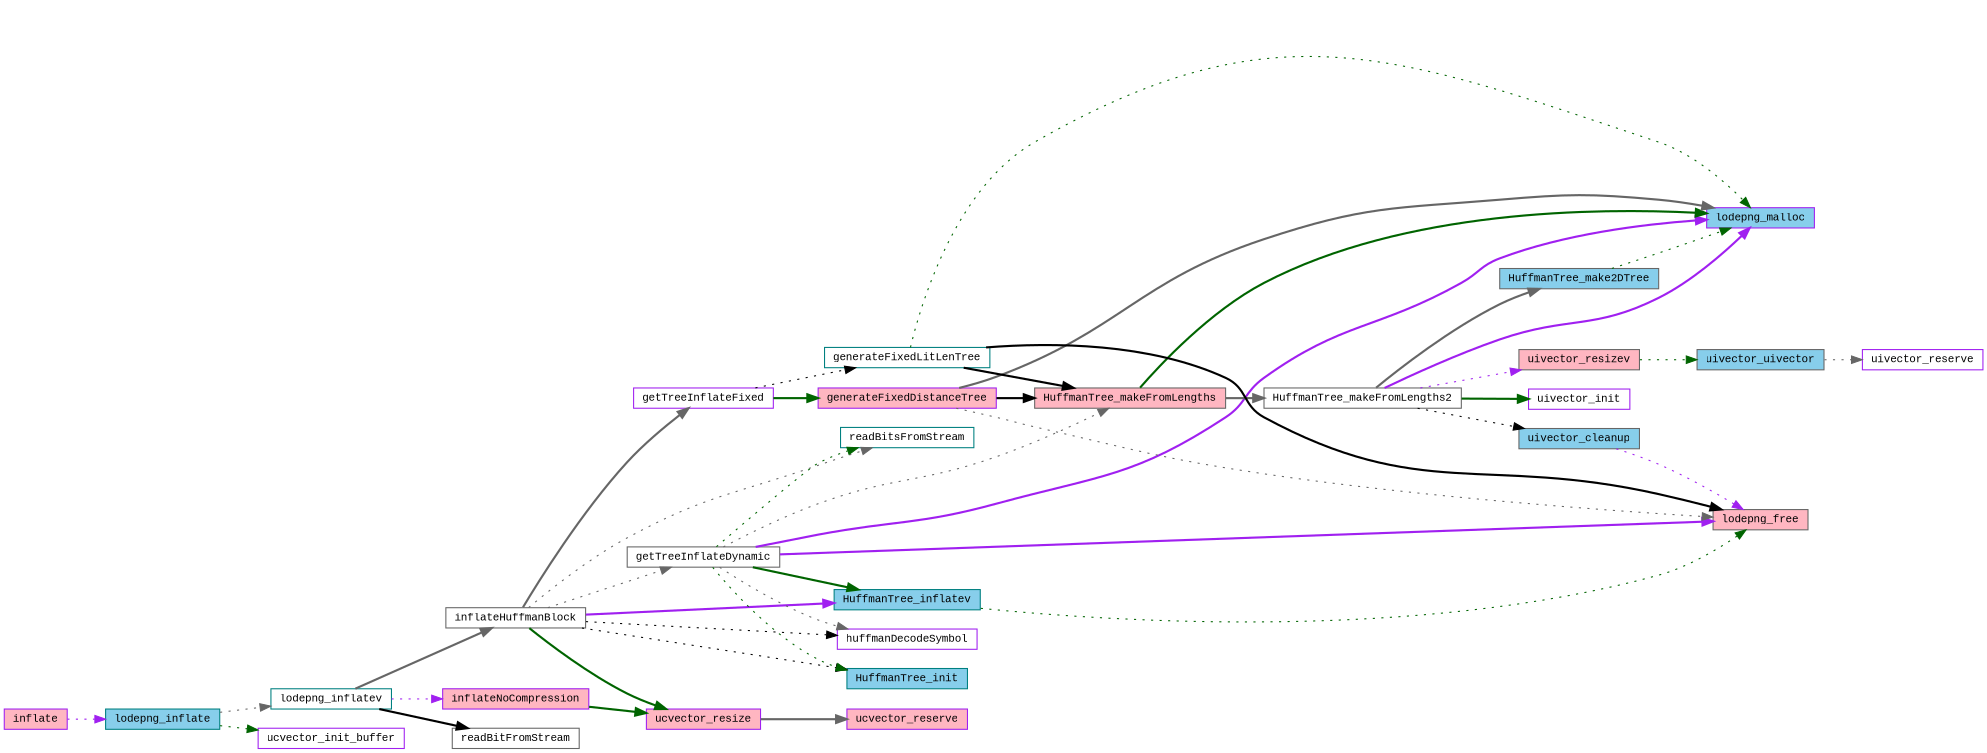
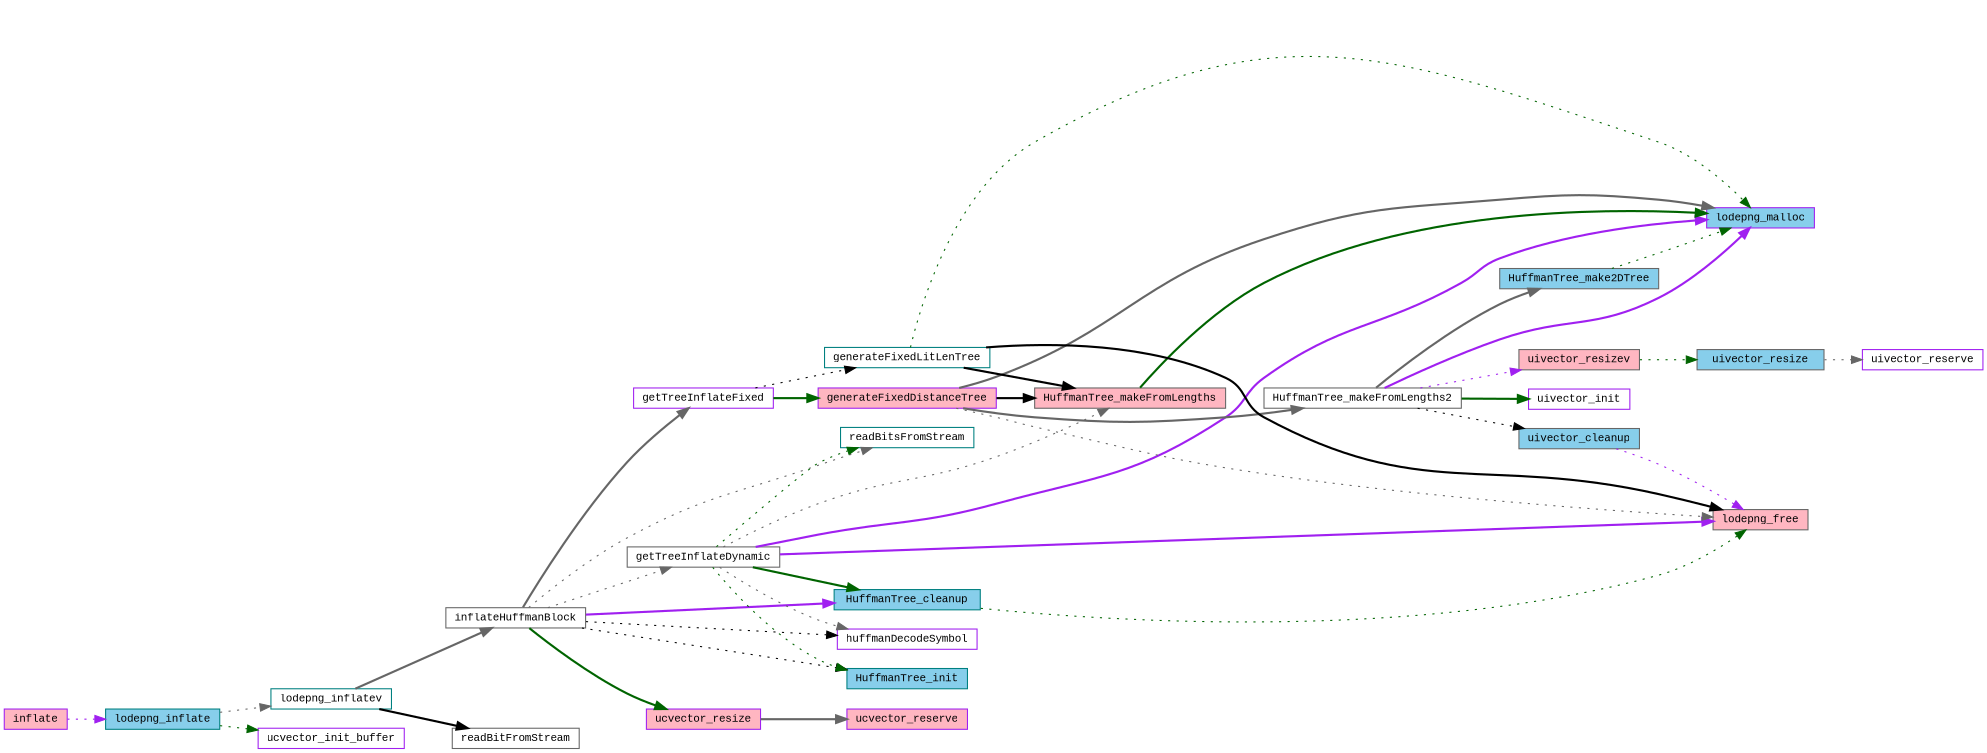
(1761, 360) -> (1761, 360)
(1237, 398) -> (1127, 422)
(907, 600) -> (907, 600)
(516, 699) -> none
